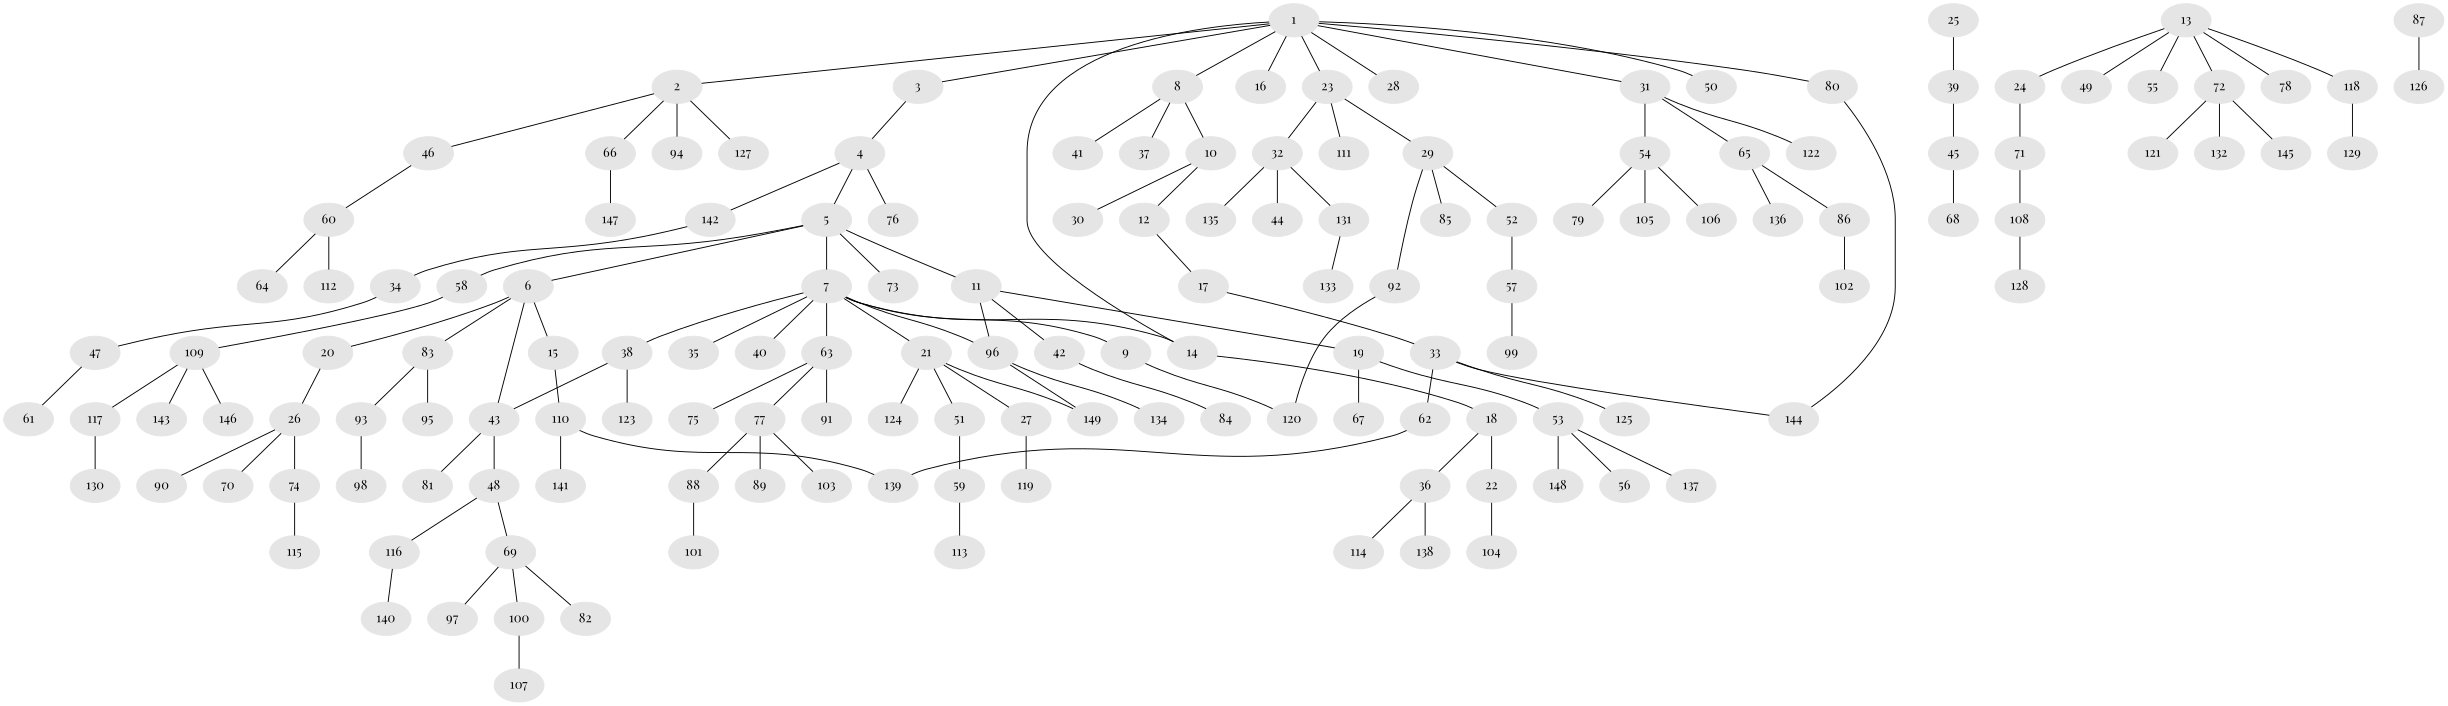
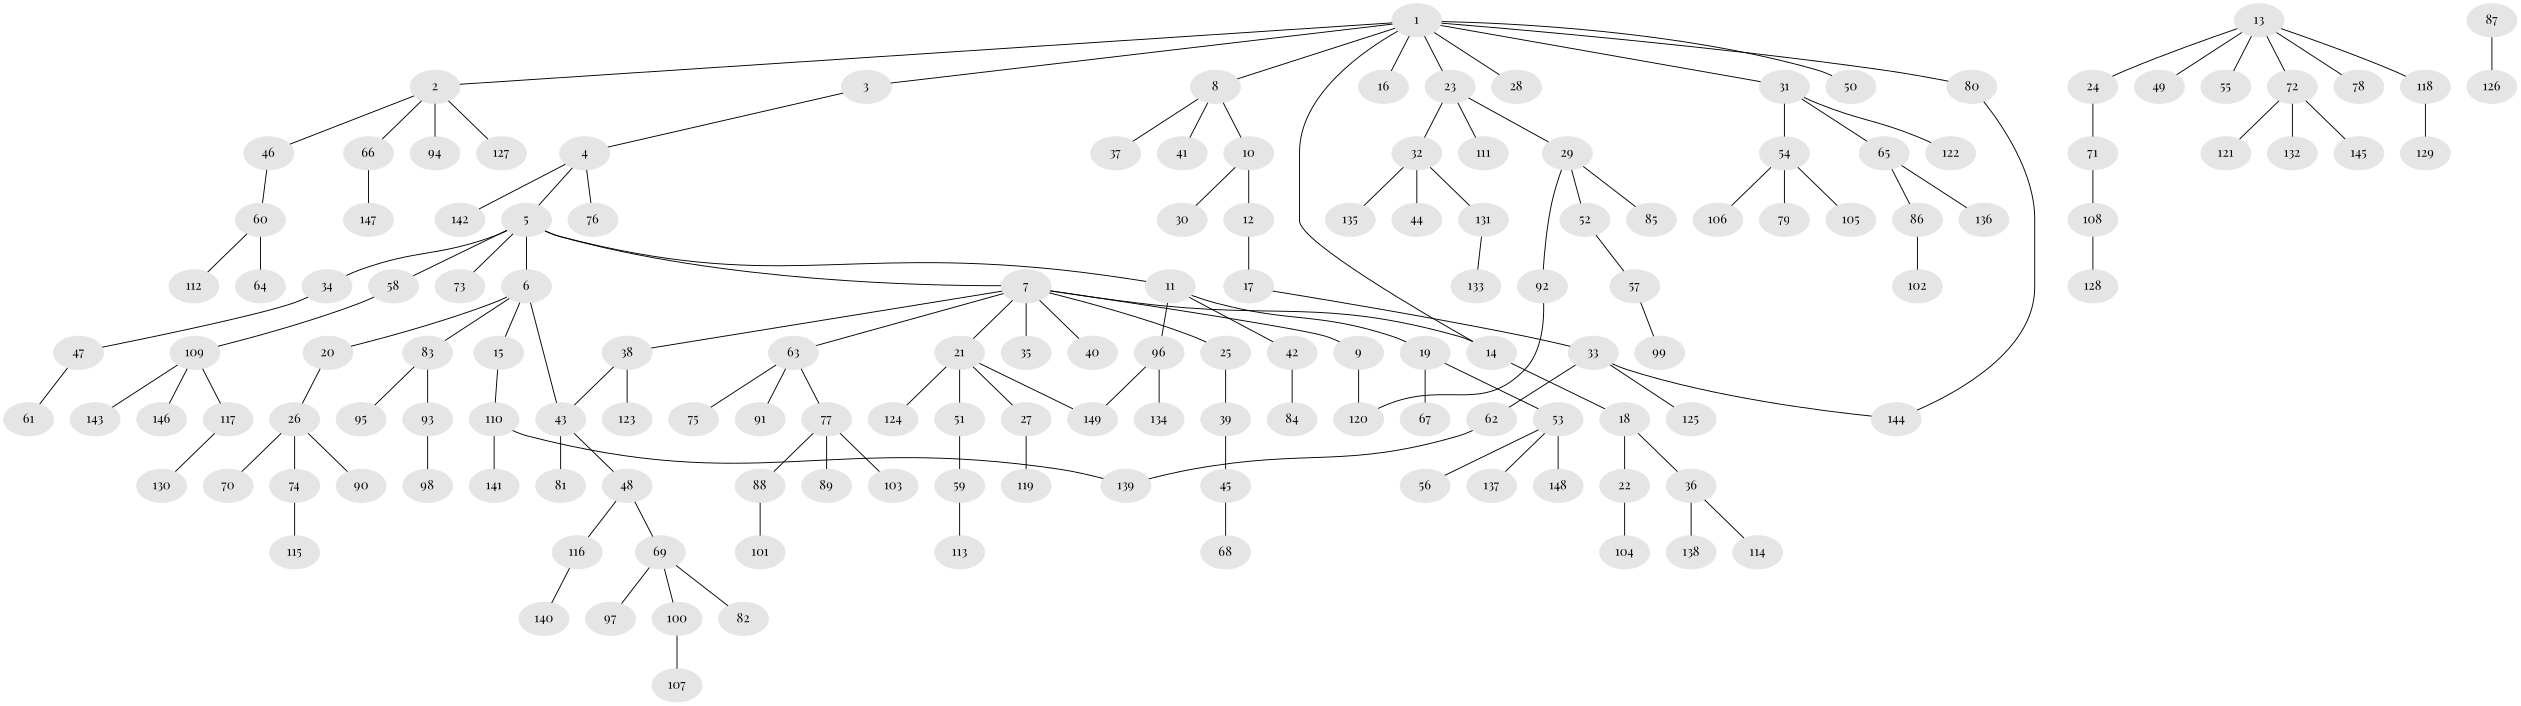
(550, 248) -> (427, 253)
(913, 320) -> (1129, 315)
